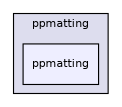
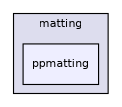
(61, 24) -> (61, 24)
